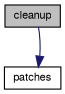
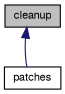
(40, 42) -> (25, 53)
